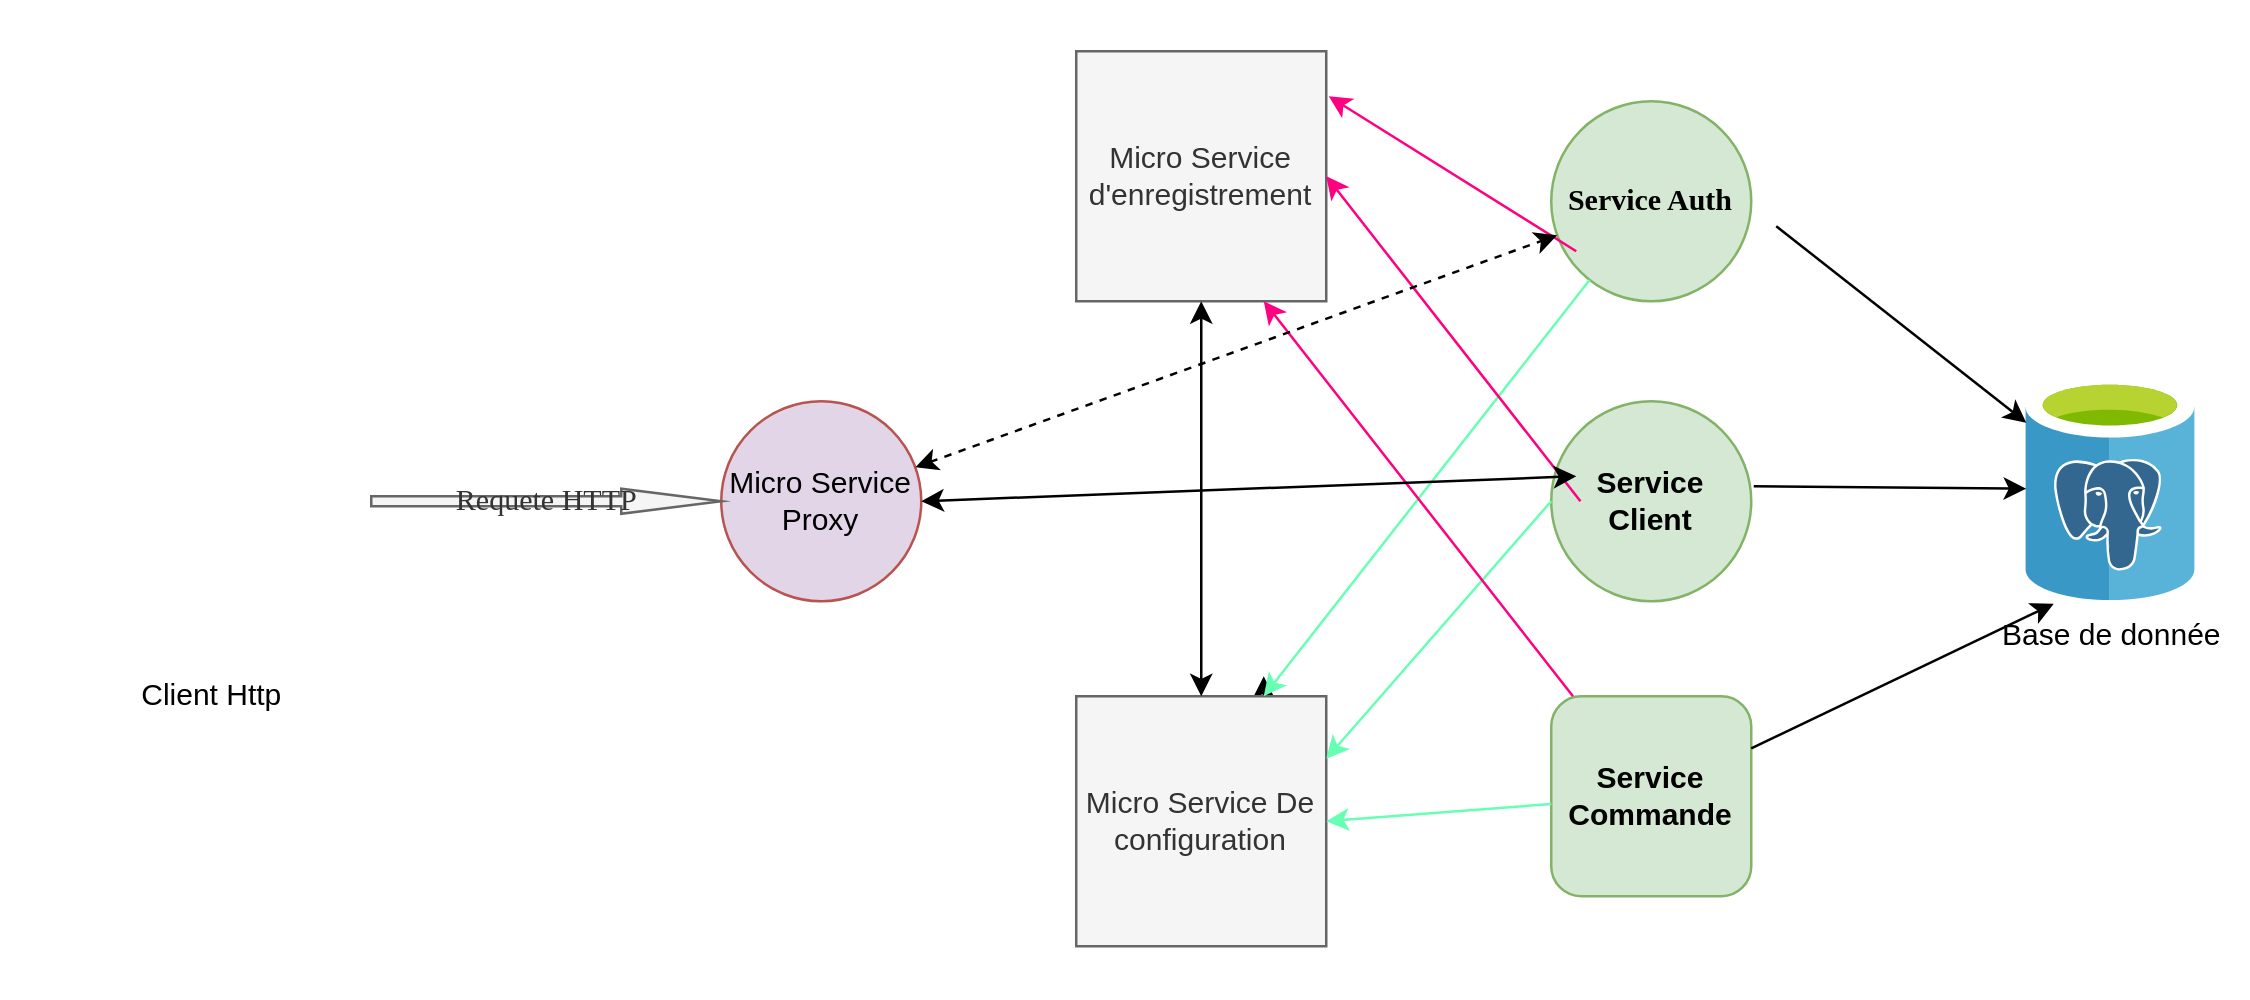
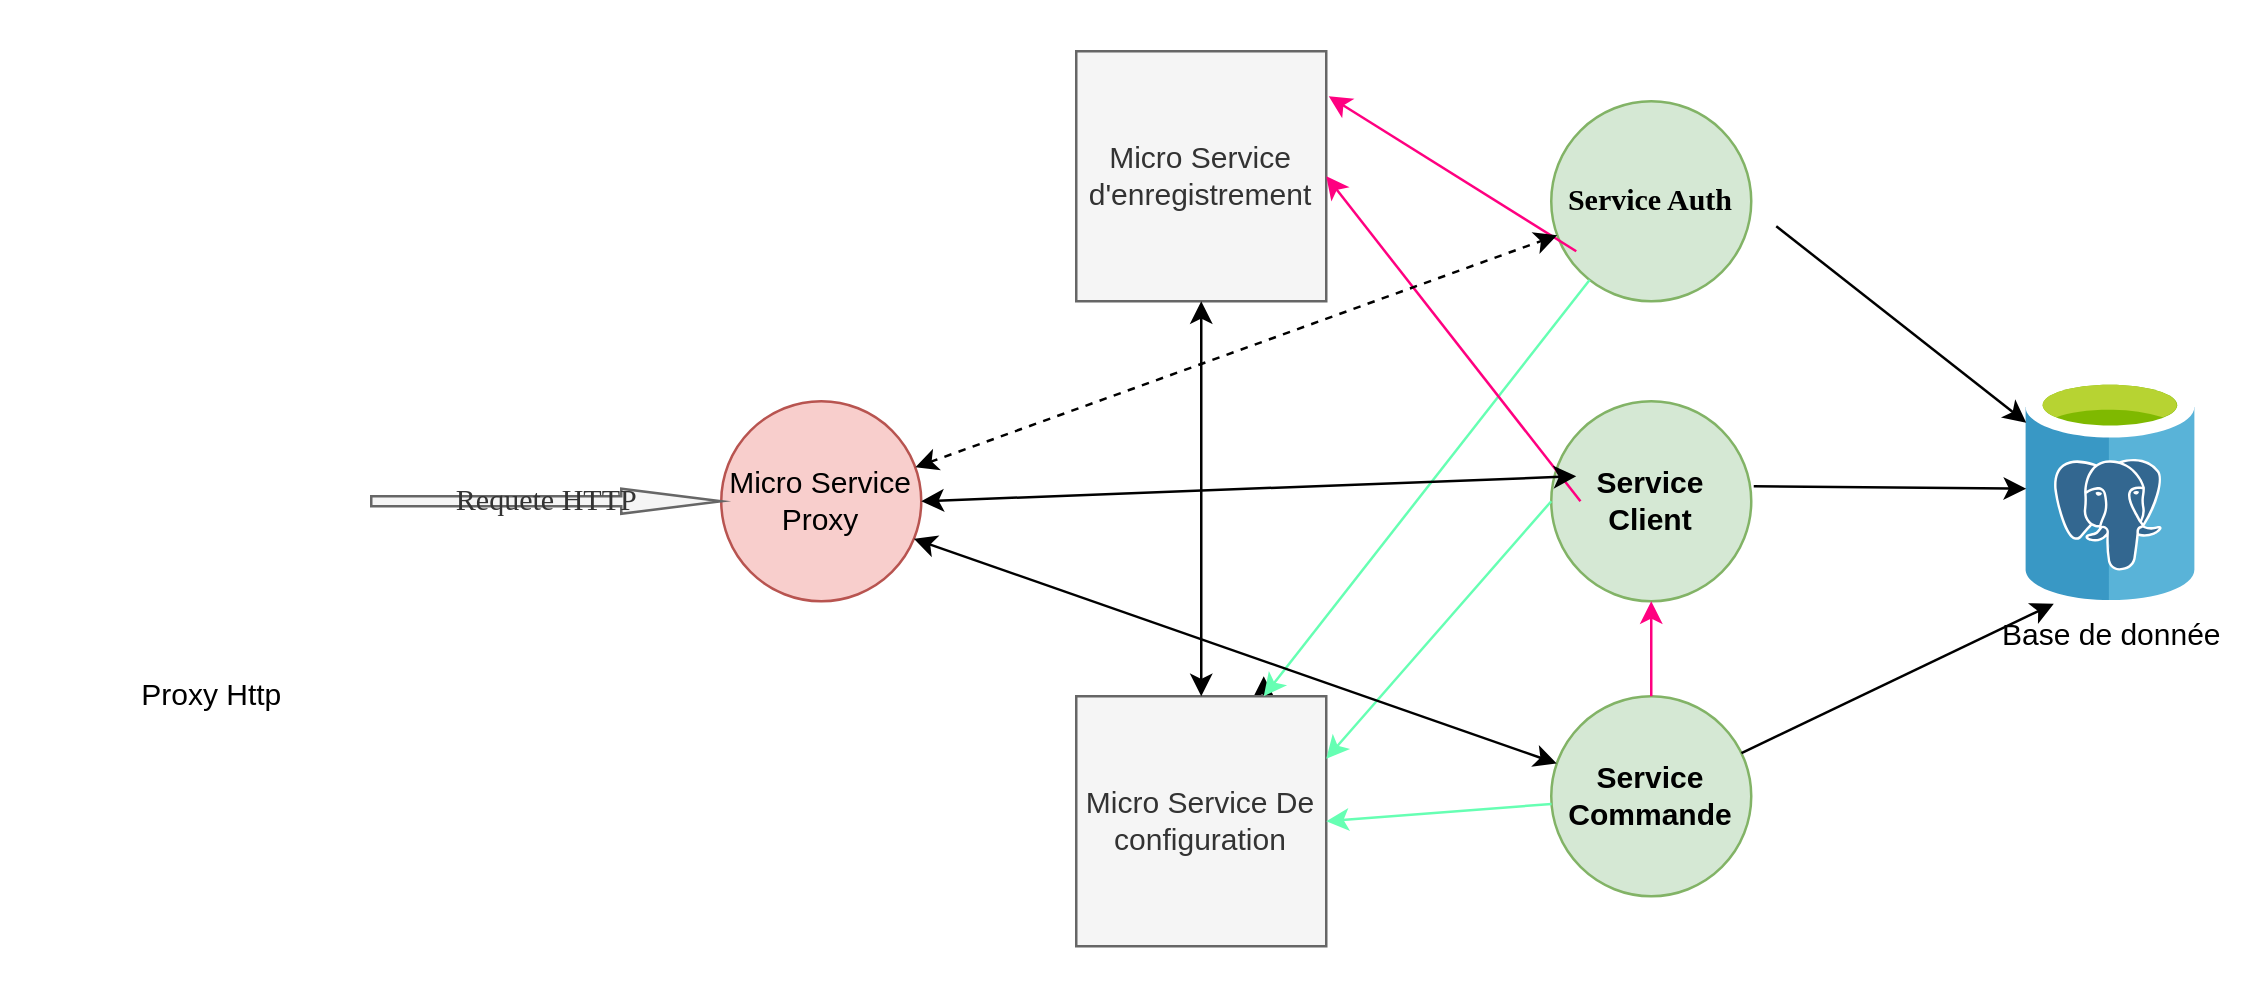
(1347, 408) -> (1651, 657)
(821, 501) -> (821, 501)
none -> (1063, 591)
(213, 697) -> (213, 697)
(1651, 796) -> (1651, 796)
